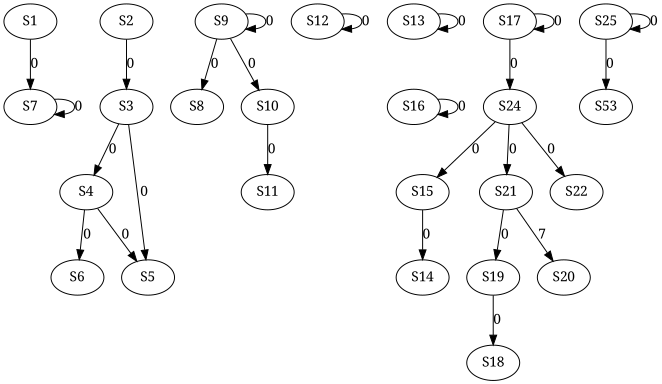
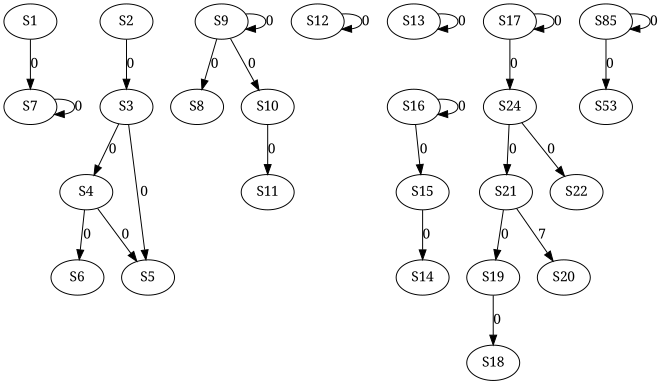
(606, 22) -> (606, 22)
(470, 146) -> (418, 145)
